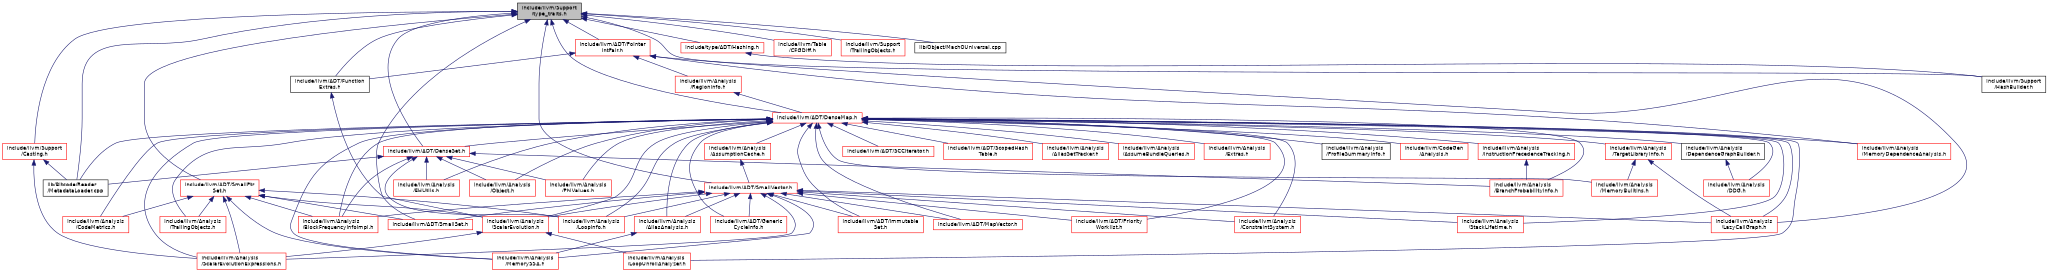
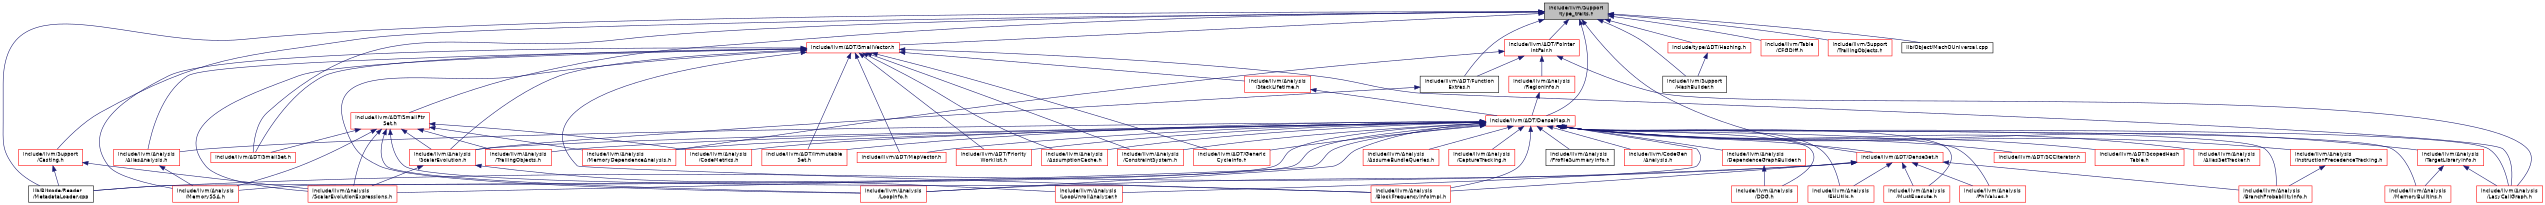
none -> (513, 140)
(1781, 147) -> (1407, 103)
(1237, 151) -> (1482, 157)
(1723, 151) -> (1764, 157)
(746, 174) -> (959, 105)
(502, 188) -> (1917, 194)
